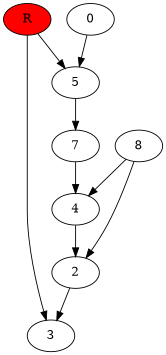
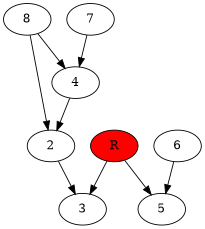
(91, 19) -> (178, 146)
(76, 110) -> none
